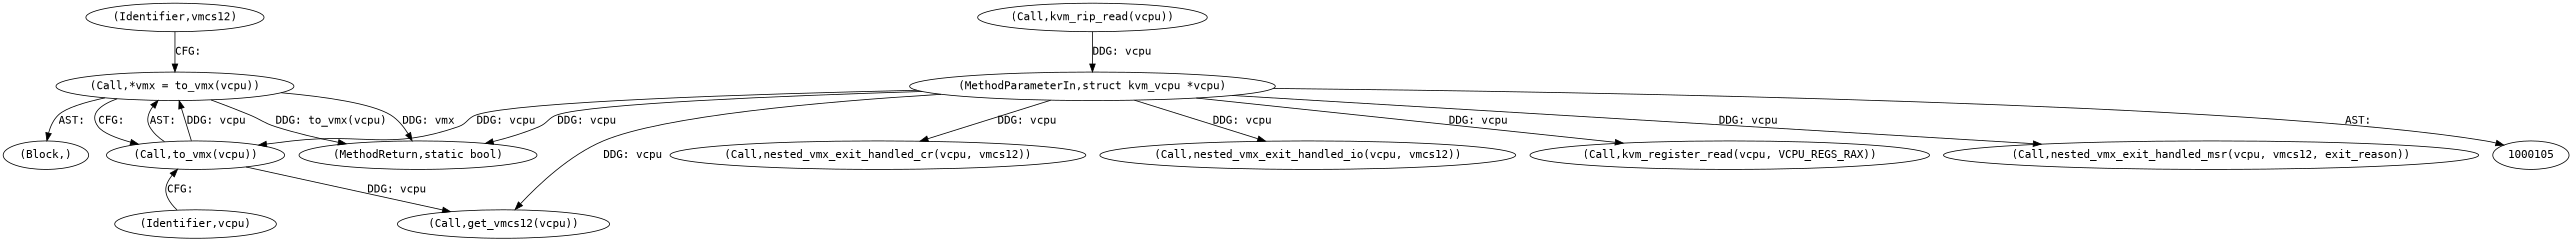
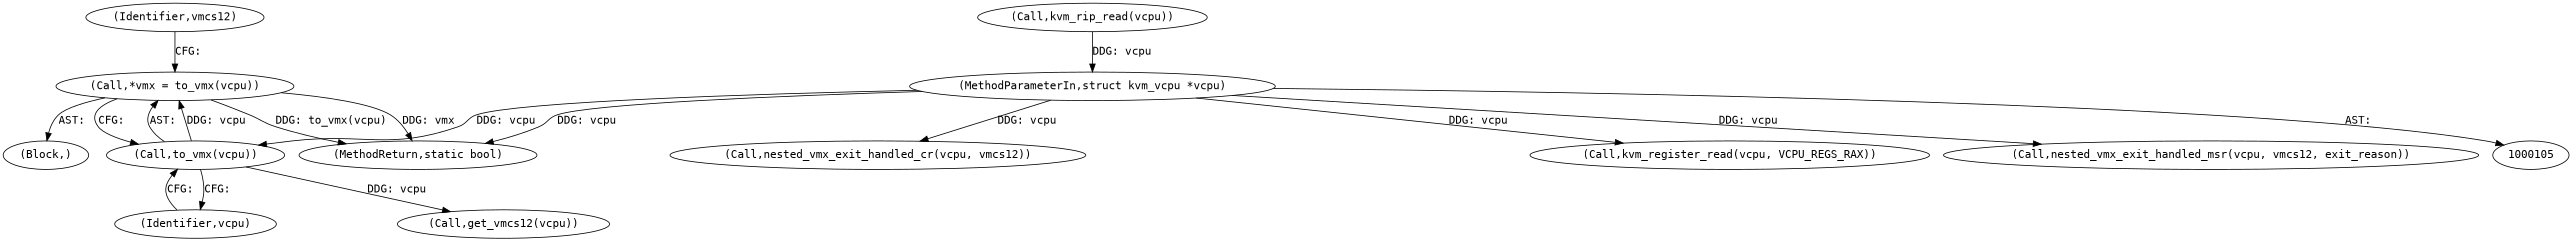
(719, 115) -> none
(1308, 155) -> none
none -> (204, 186)
